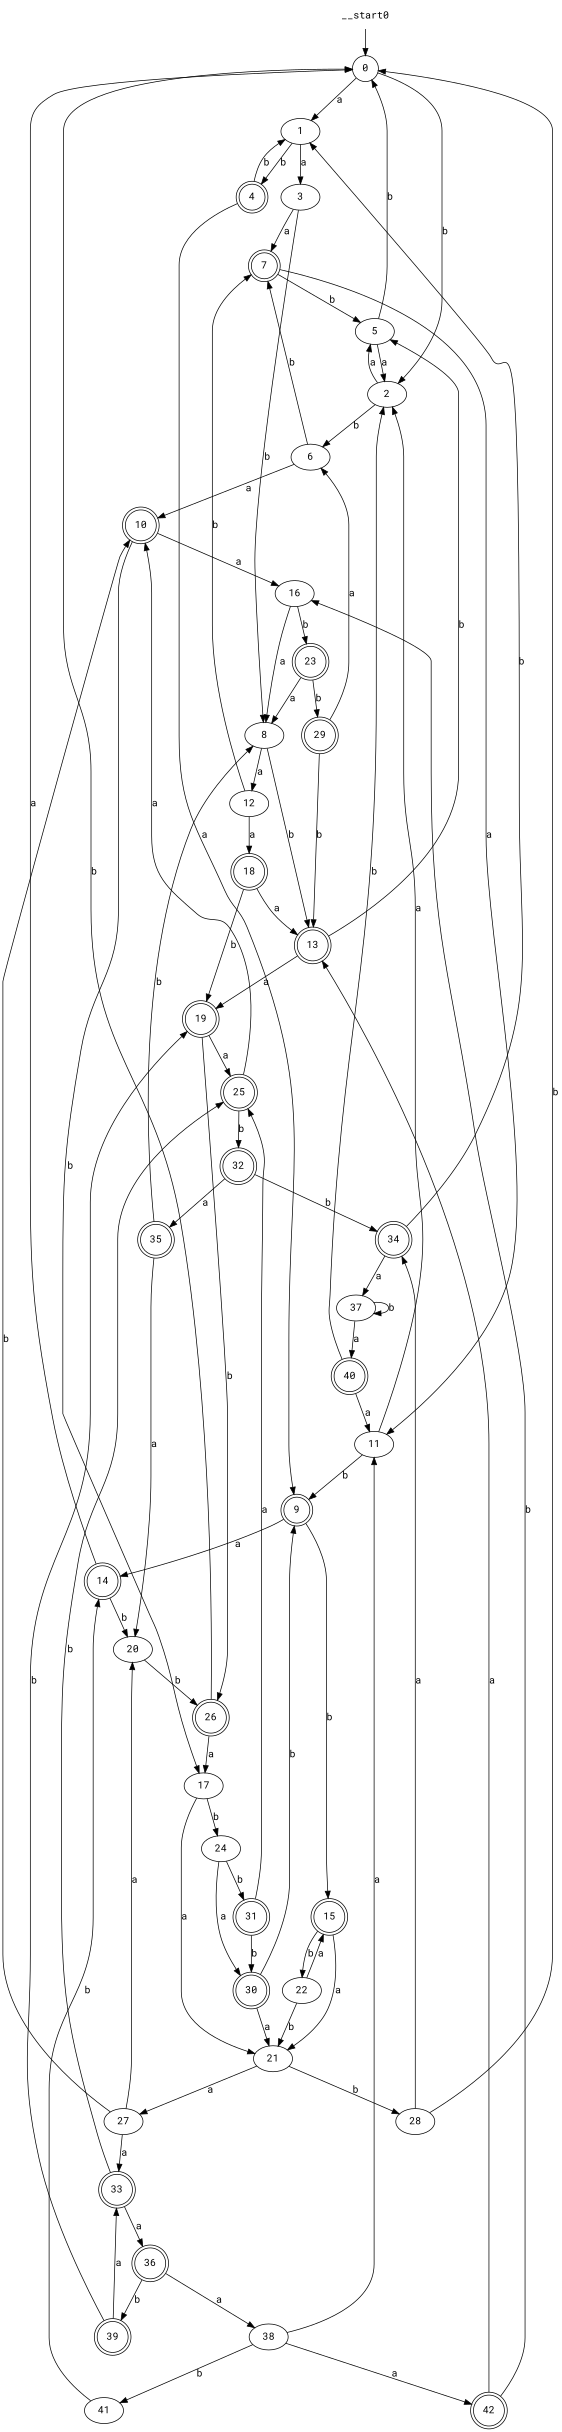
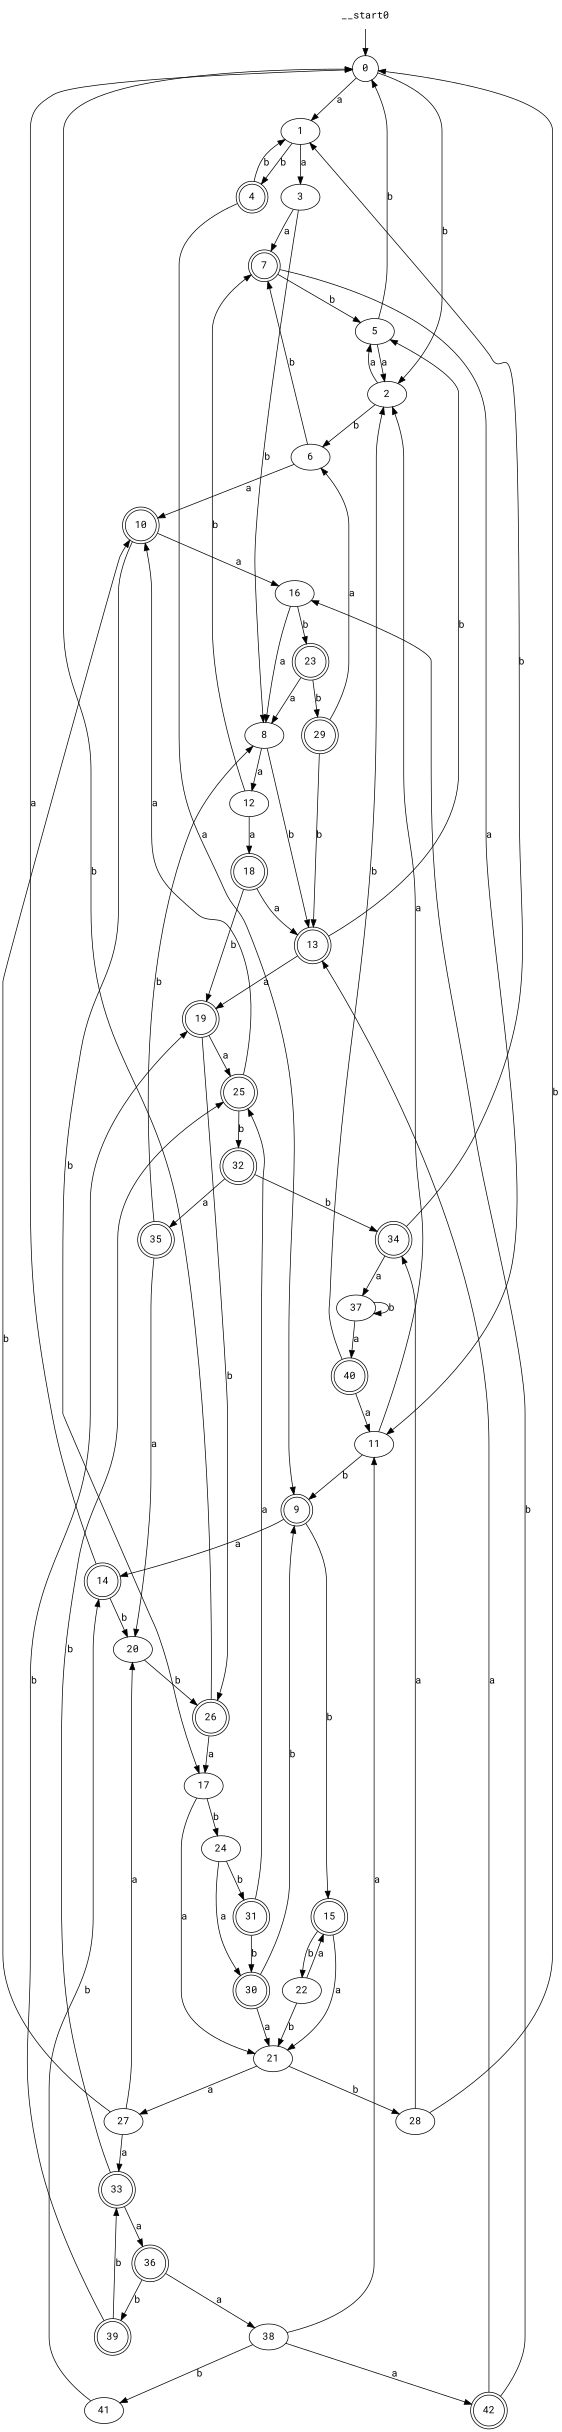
(119, 2263) -> (119, 2263)
